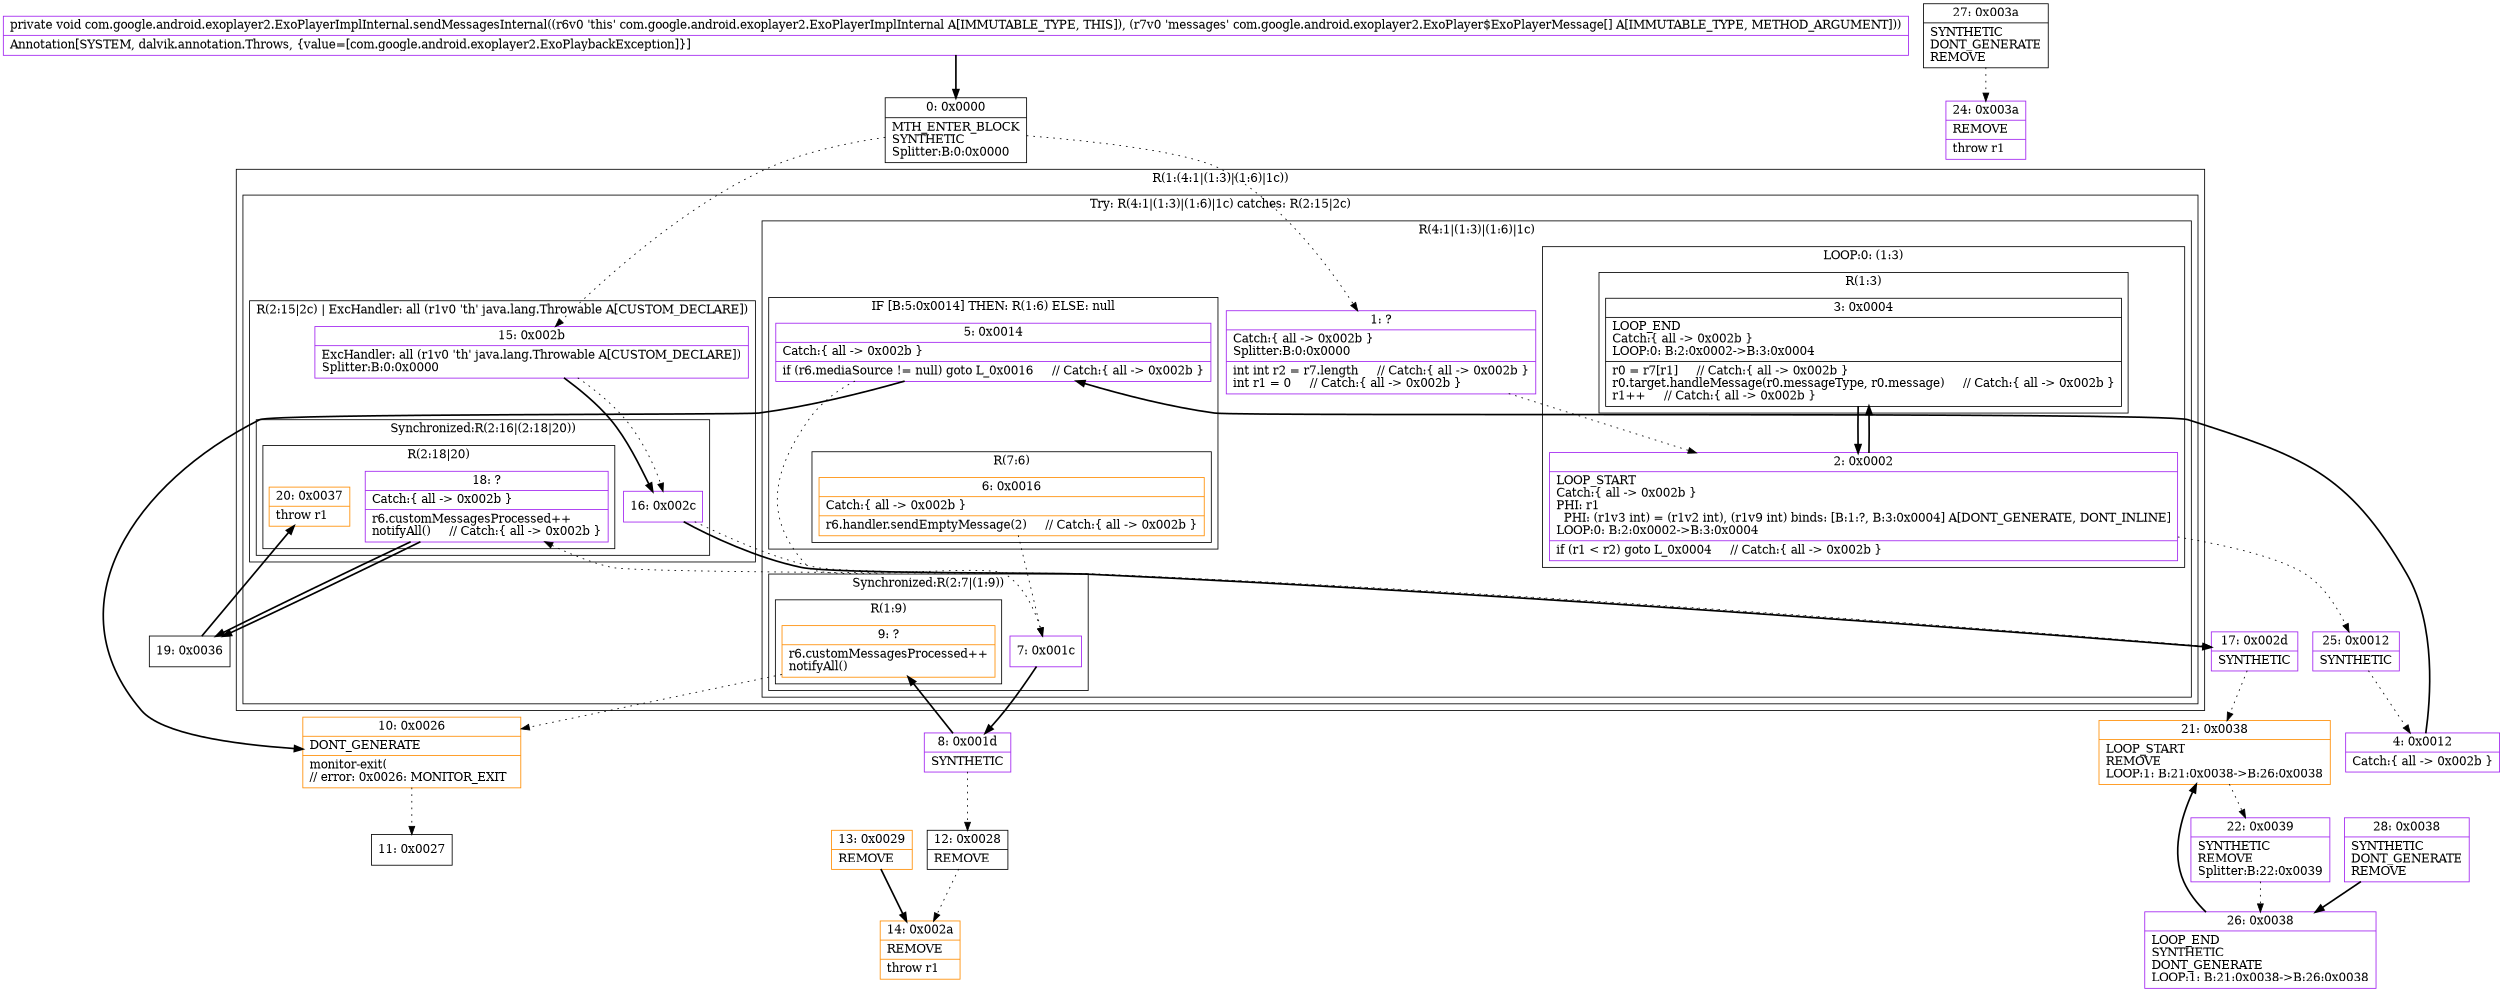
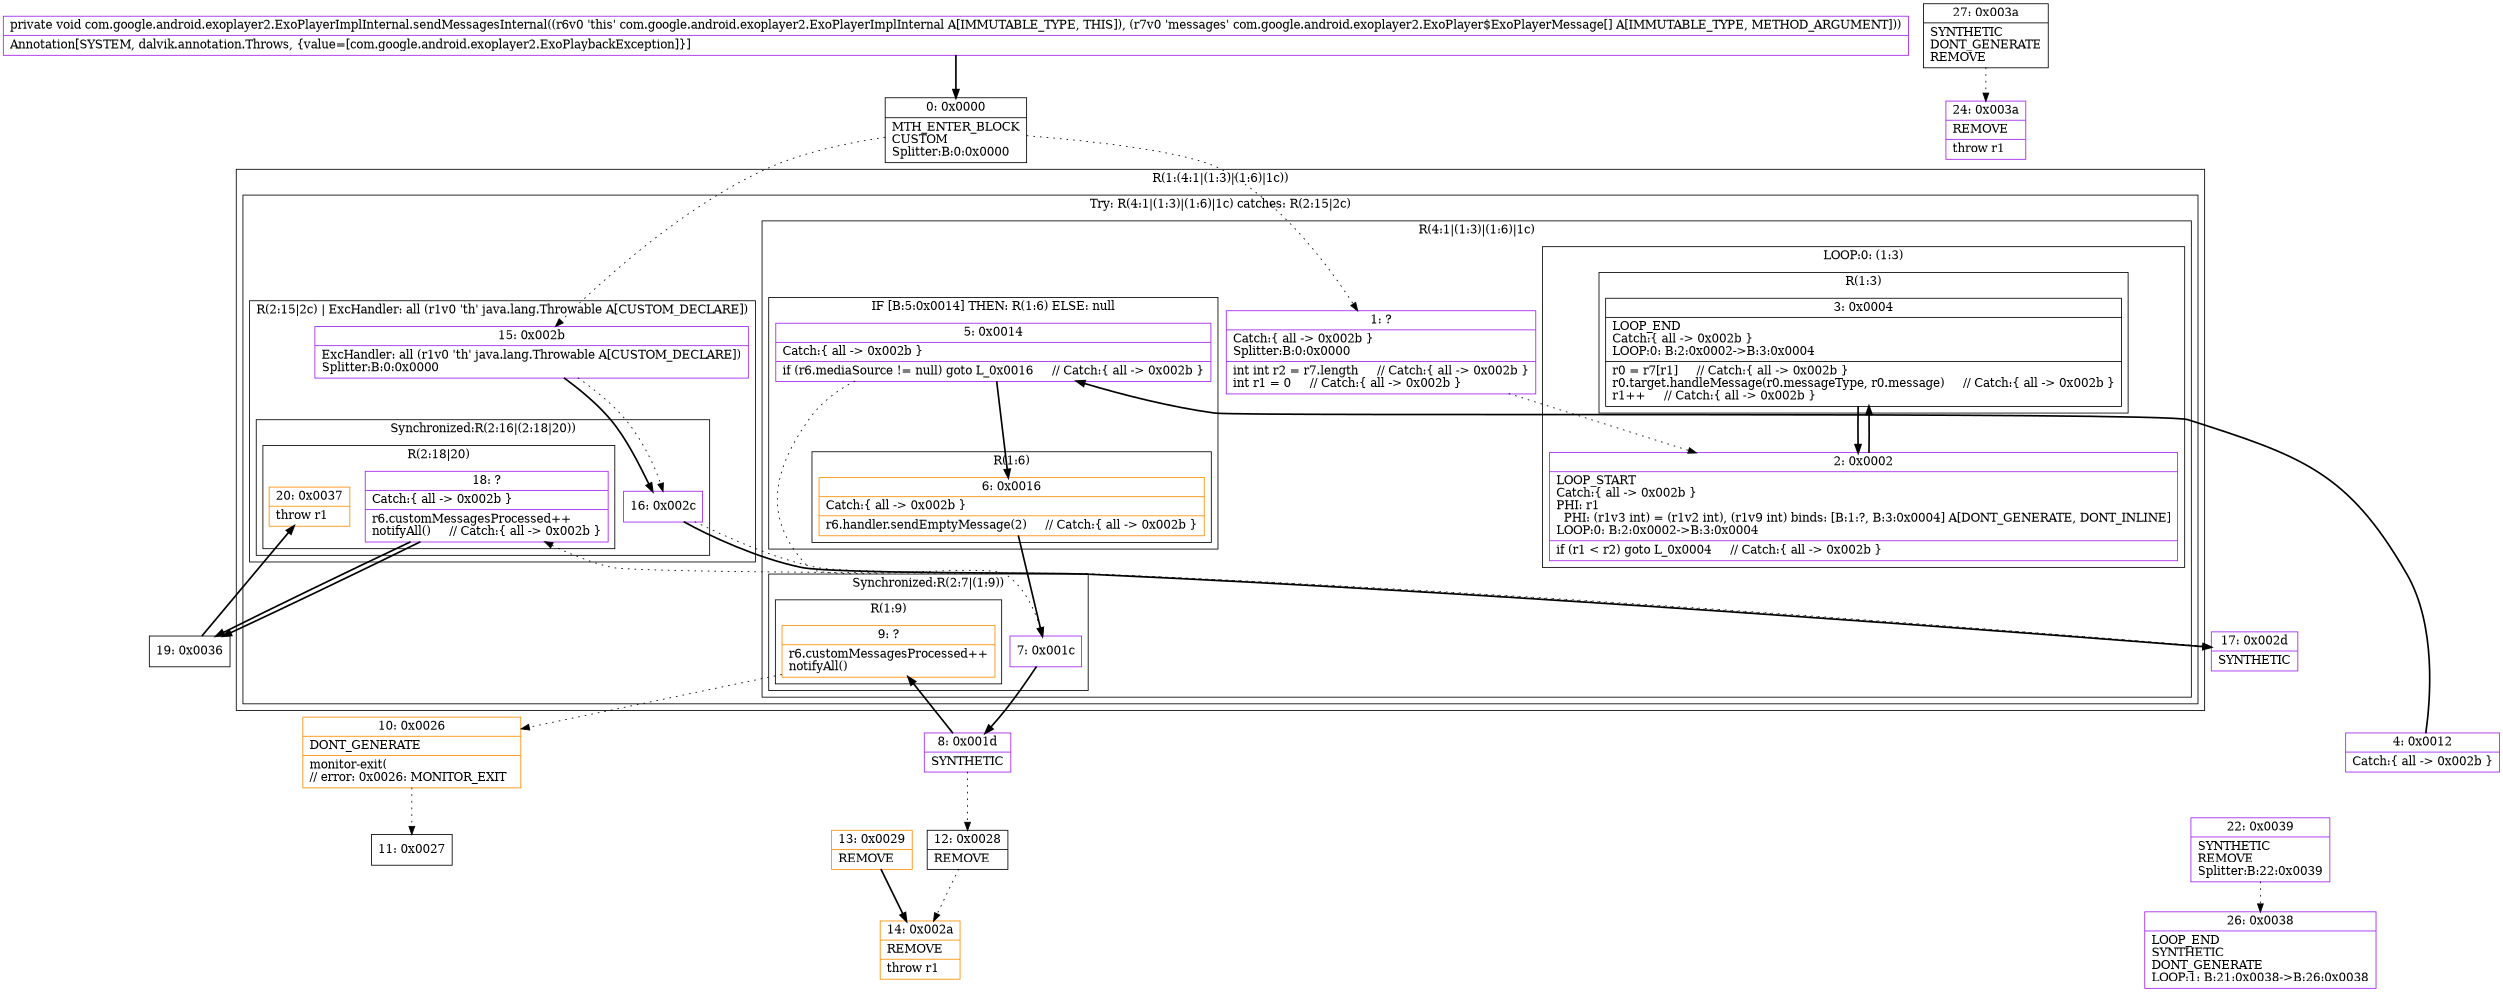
(928, 140) -> (920, 140)
(211, 449) -> (1002, 425)
(1012, 461) -> (1012, 461)
(1029, 582) -> (1029, 582)
(2356, 651) -> none
(2215, 752) -> none
(2407, 850) -> none
